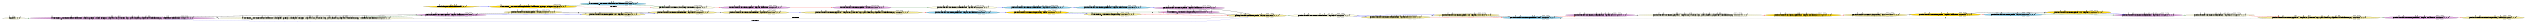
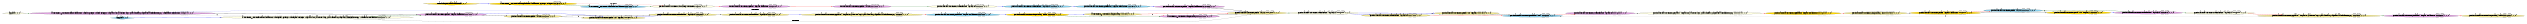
none -> (122, 18)
